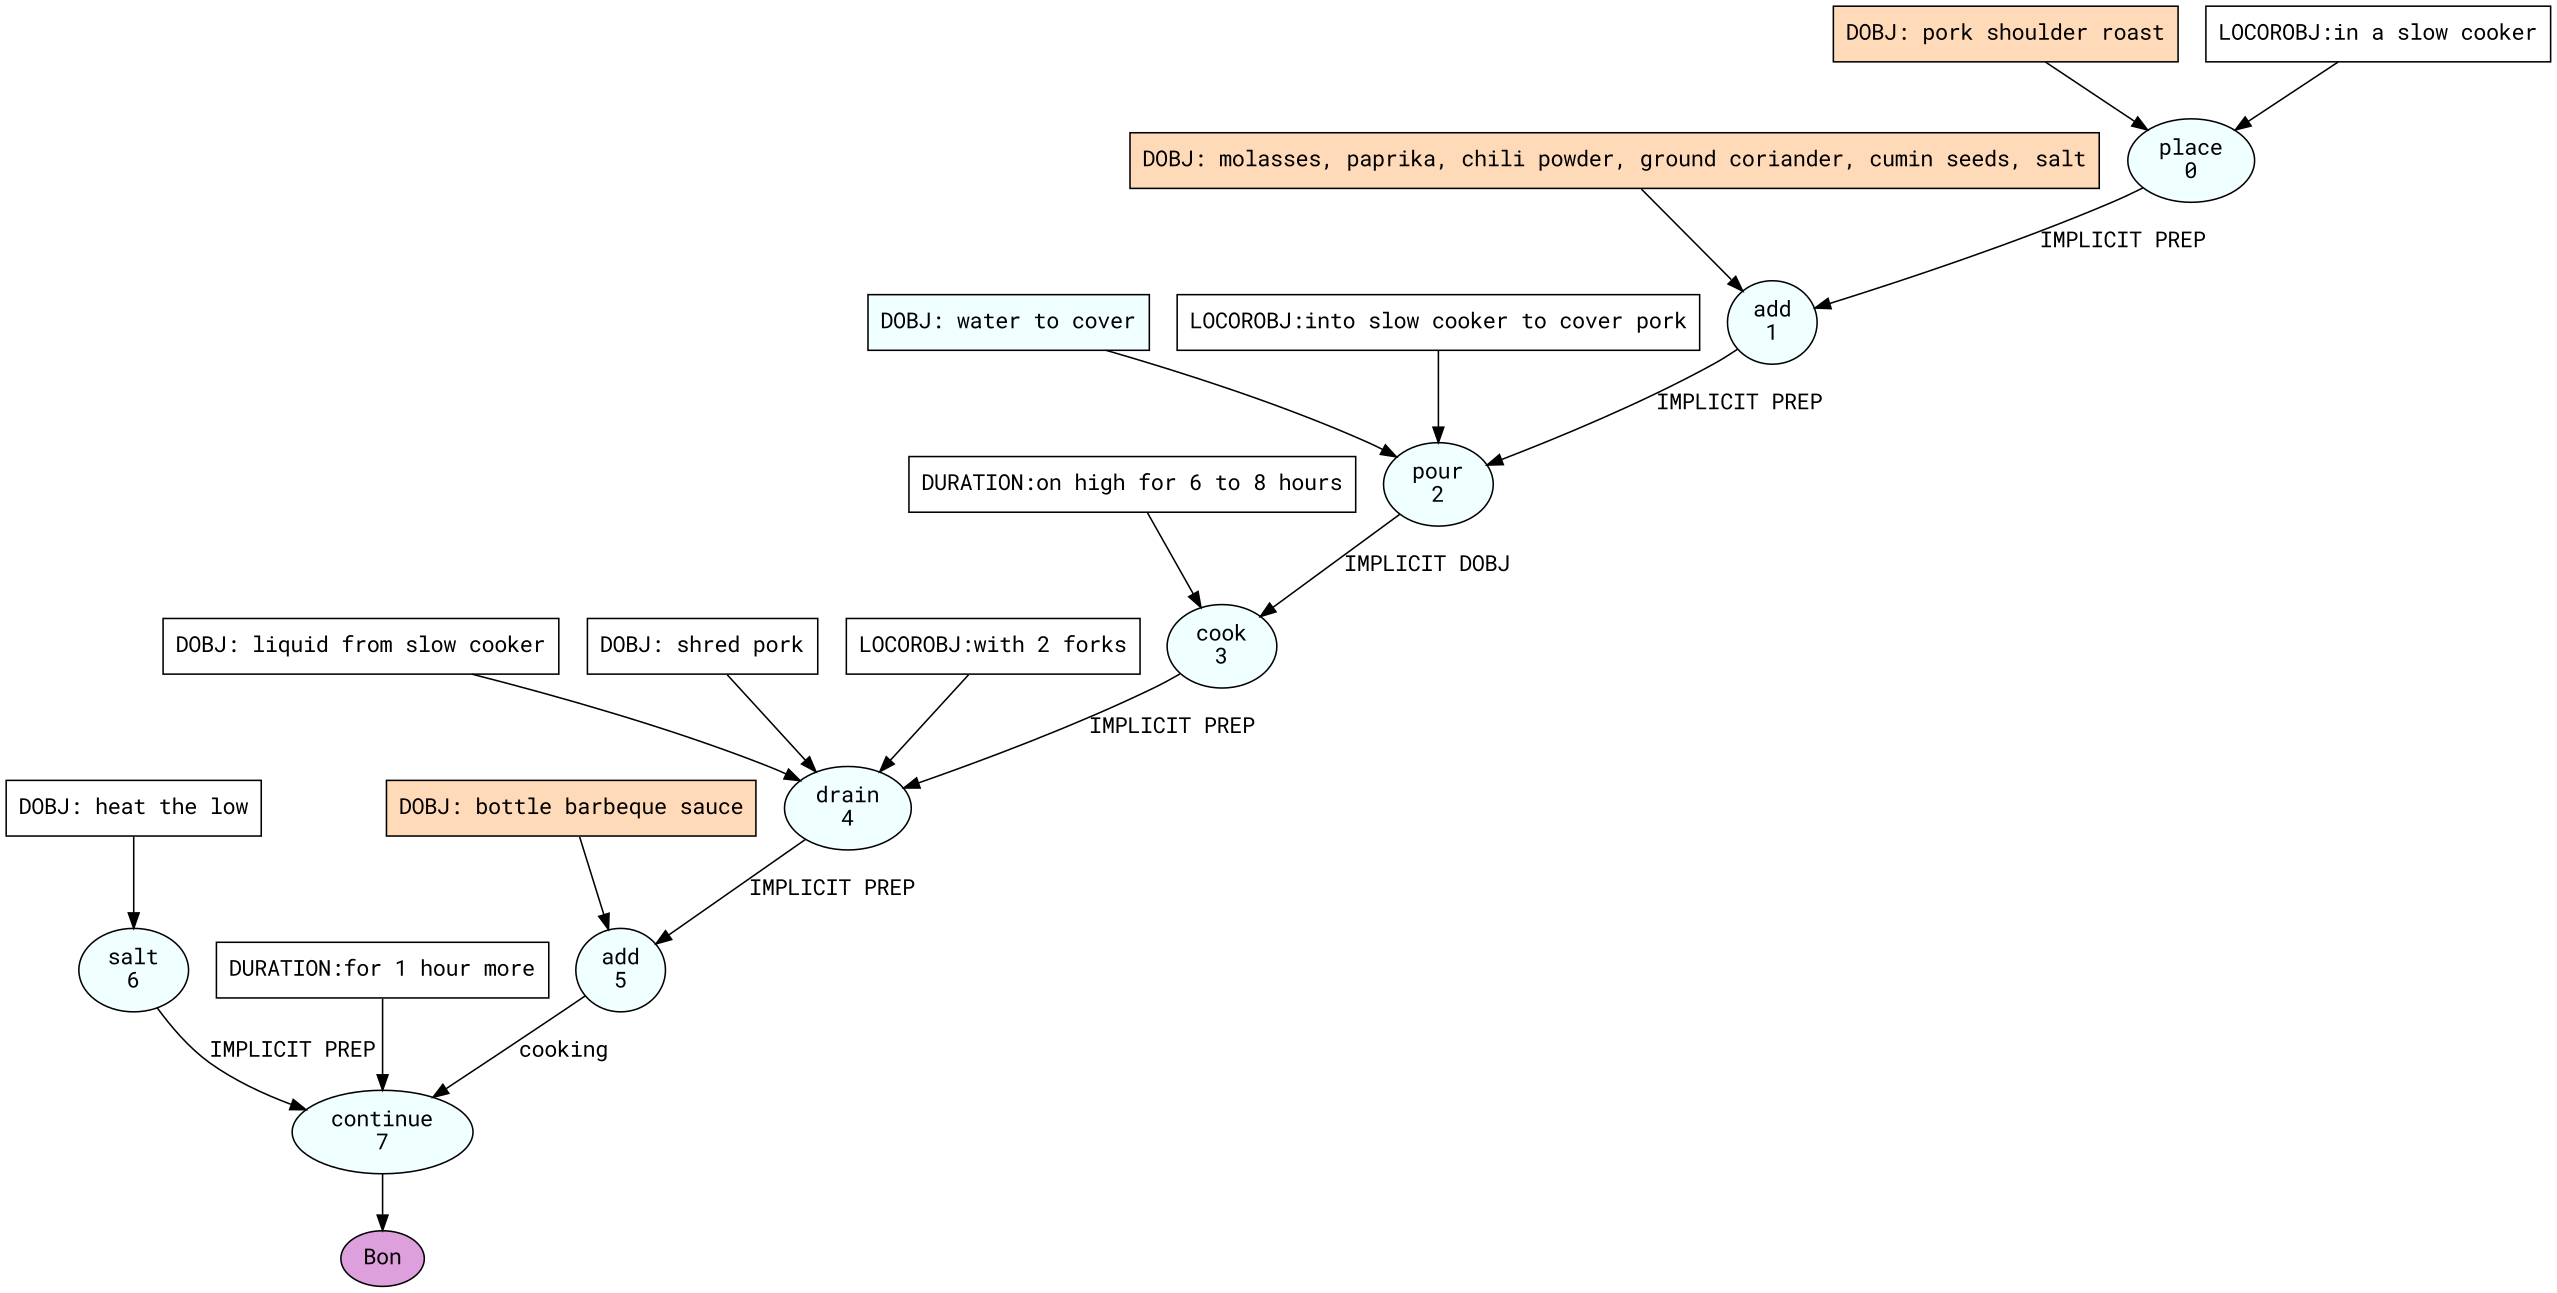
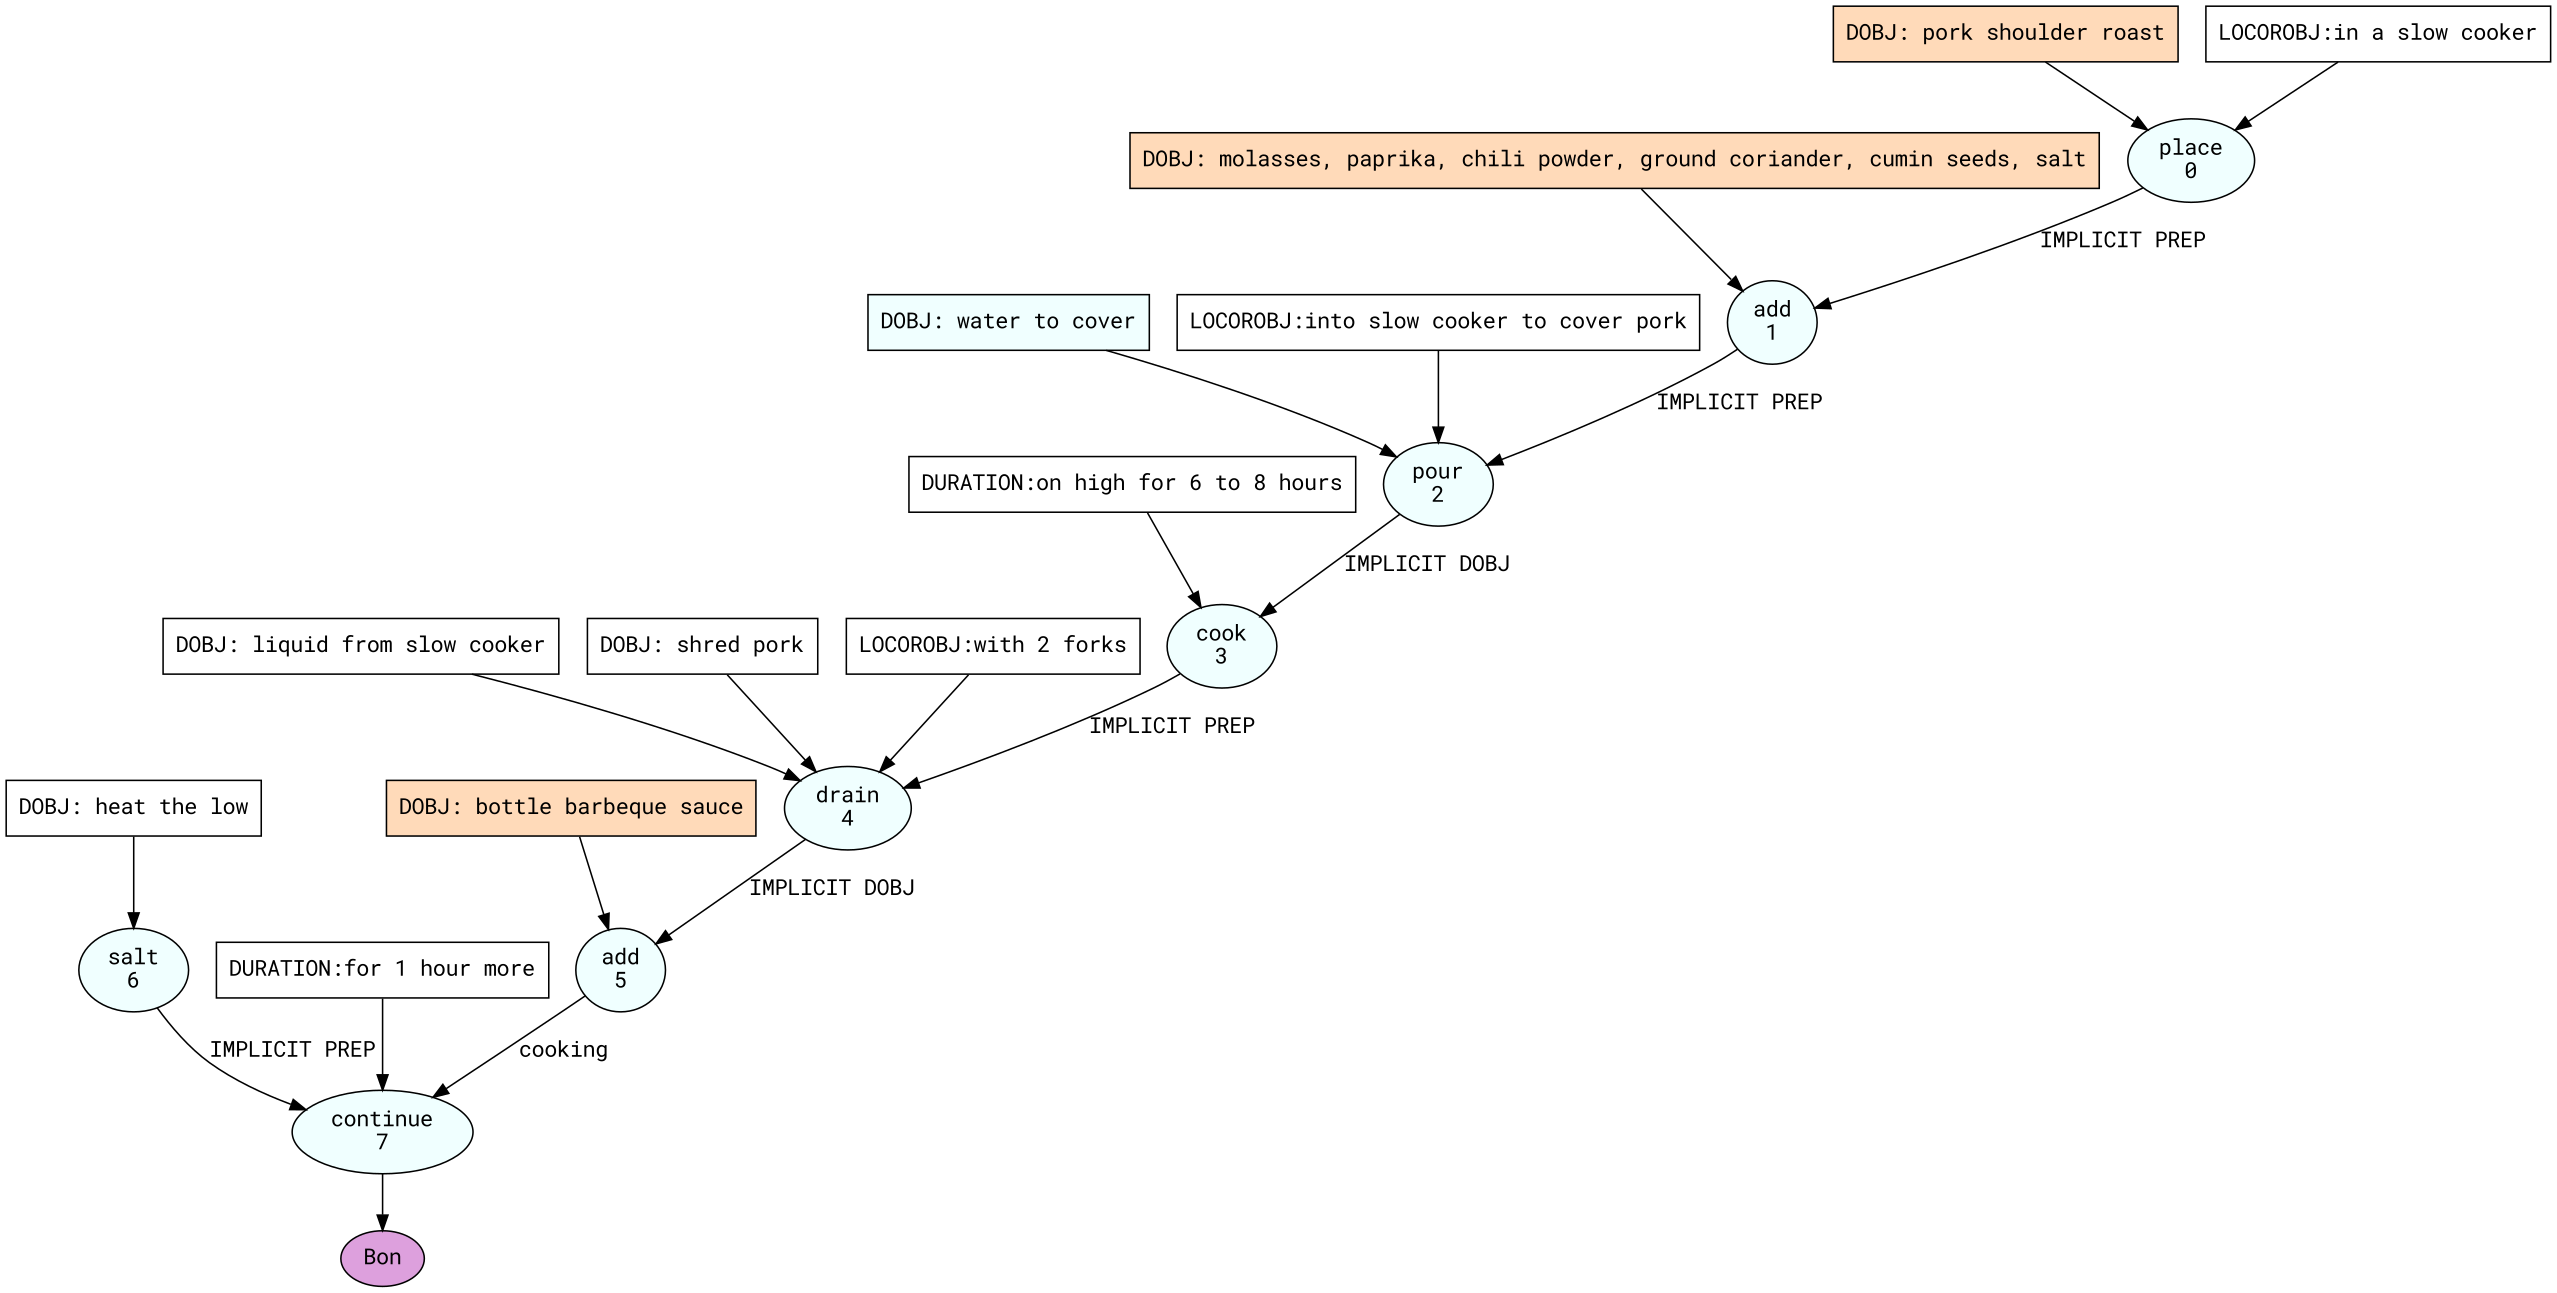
(832, 889) -> (832, 889)
